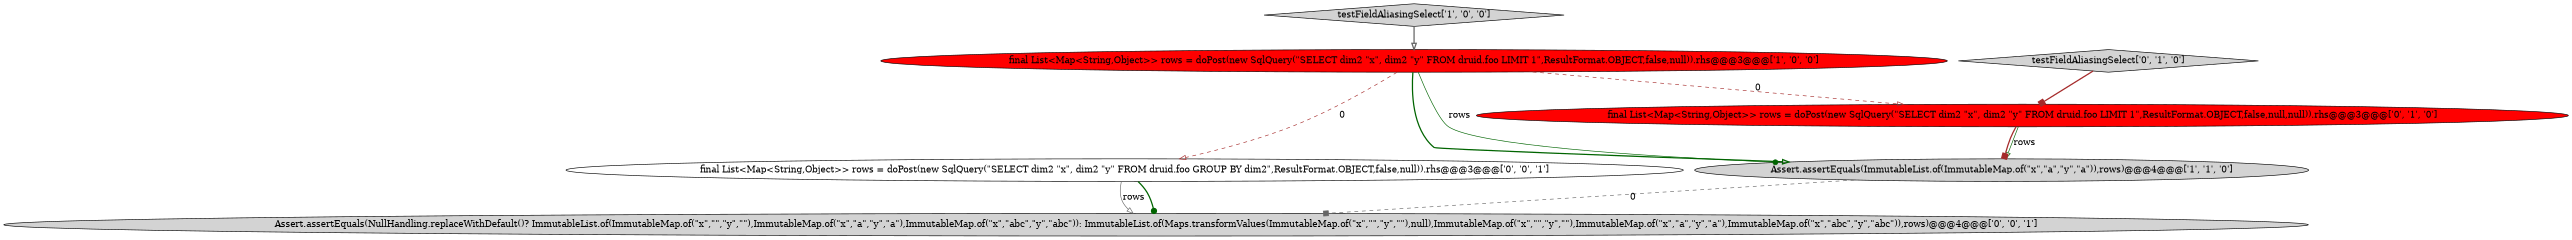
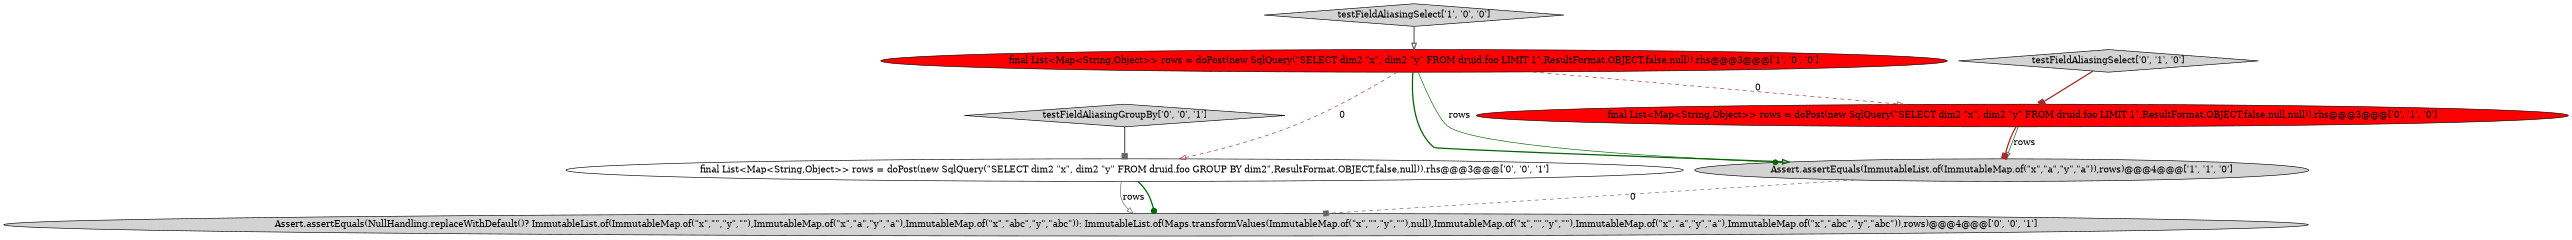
none -> (1125, 116)
